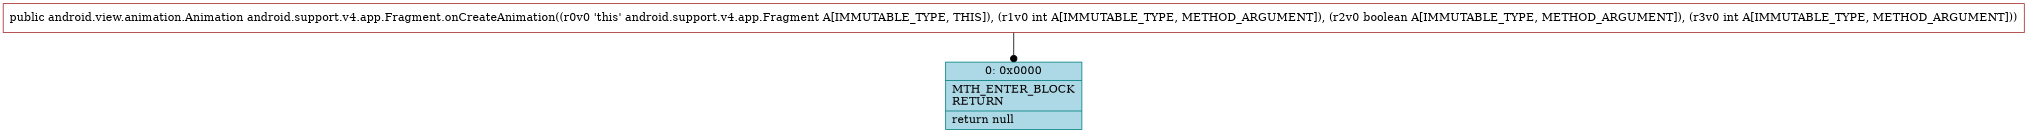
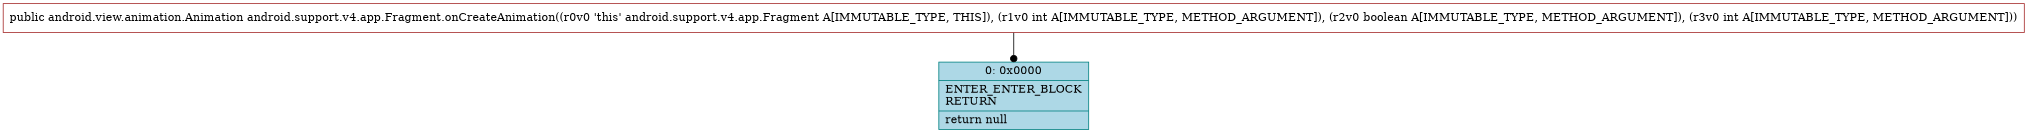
(1014, 89) -> (1014, 89)
